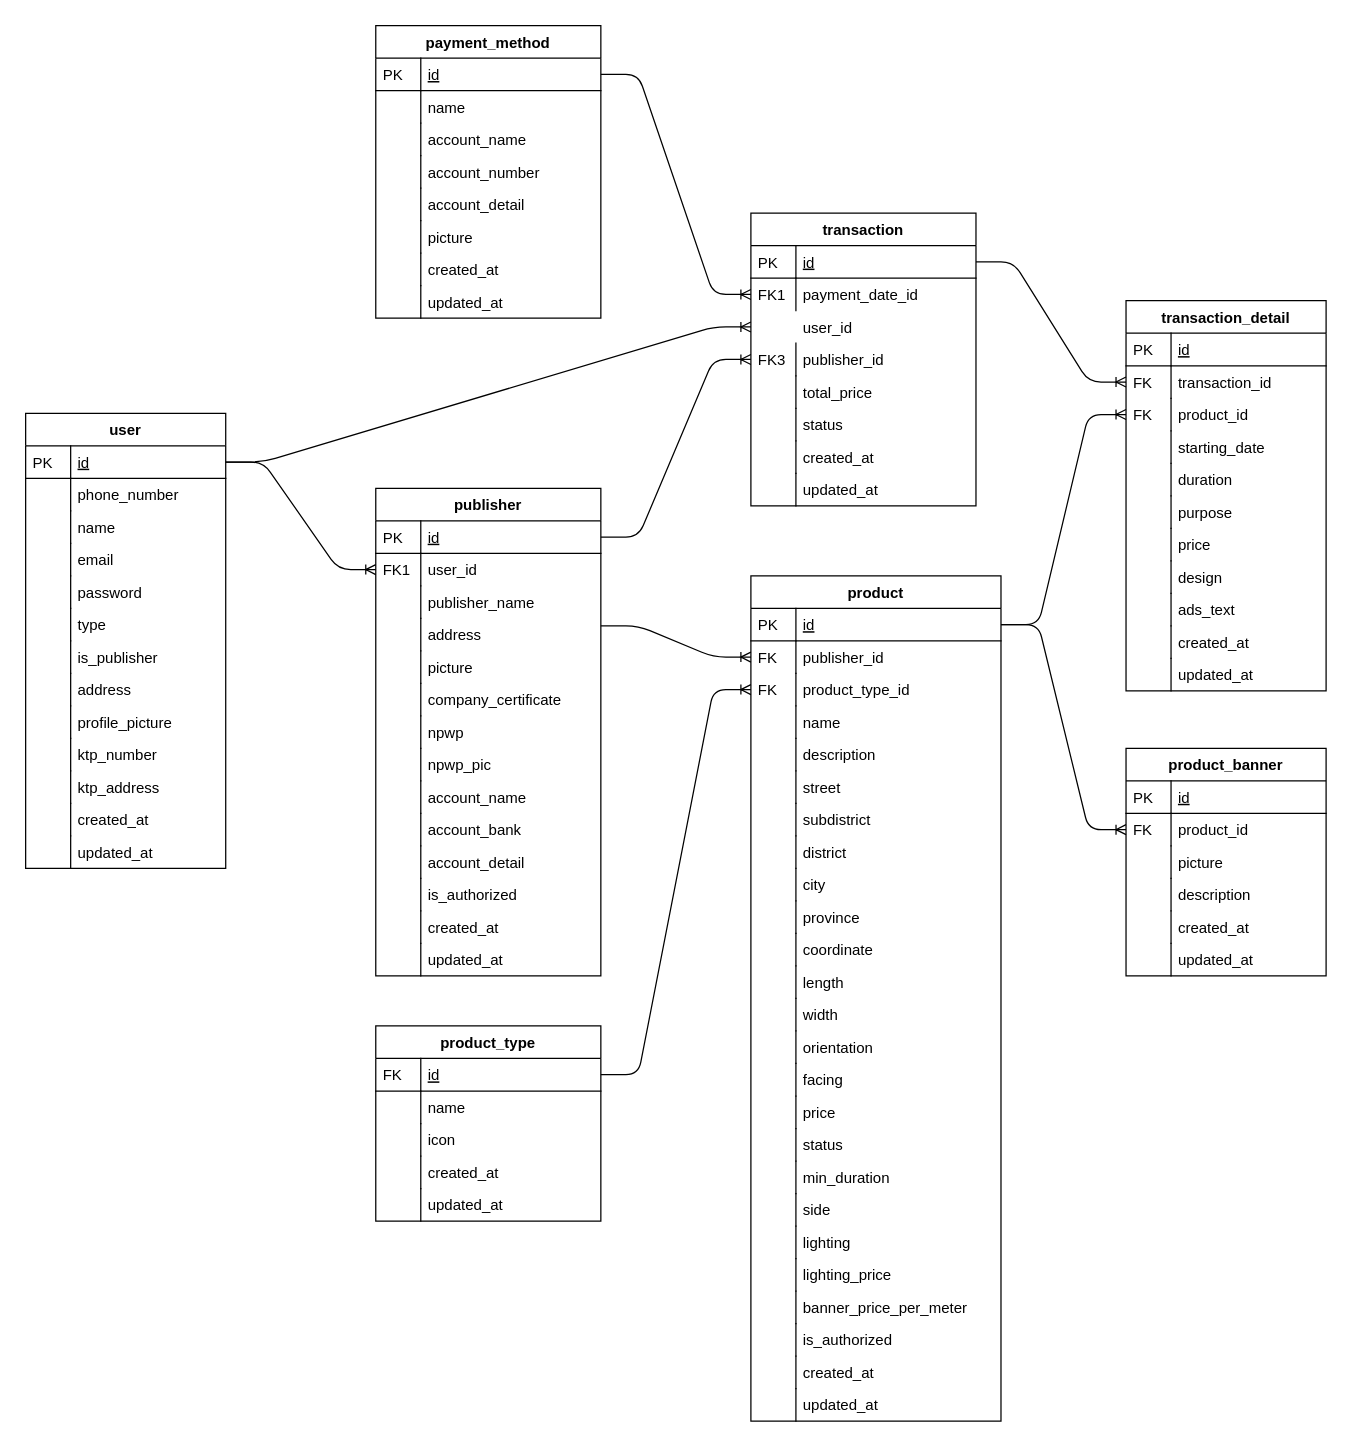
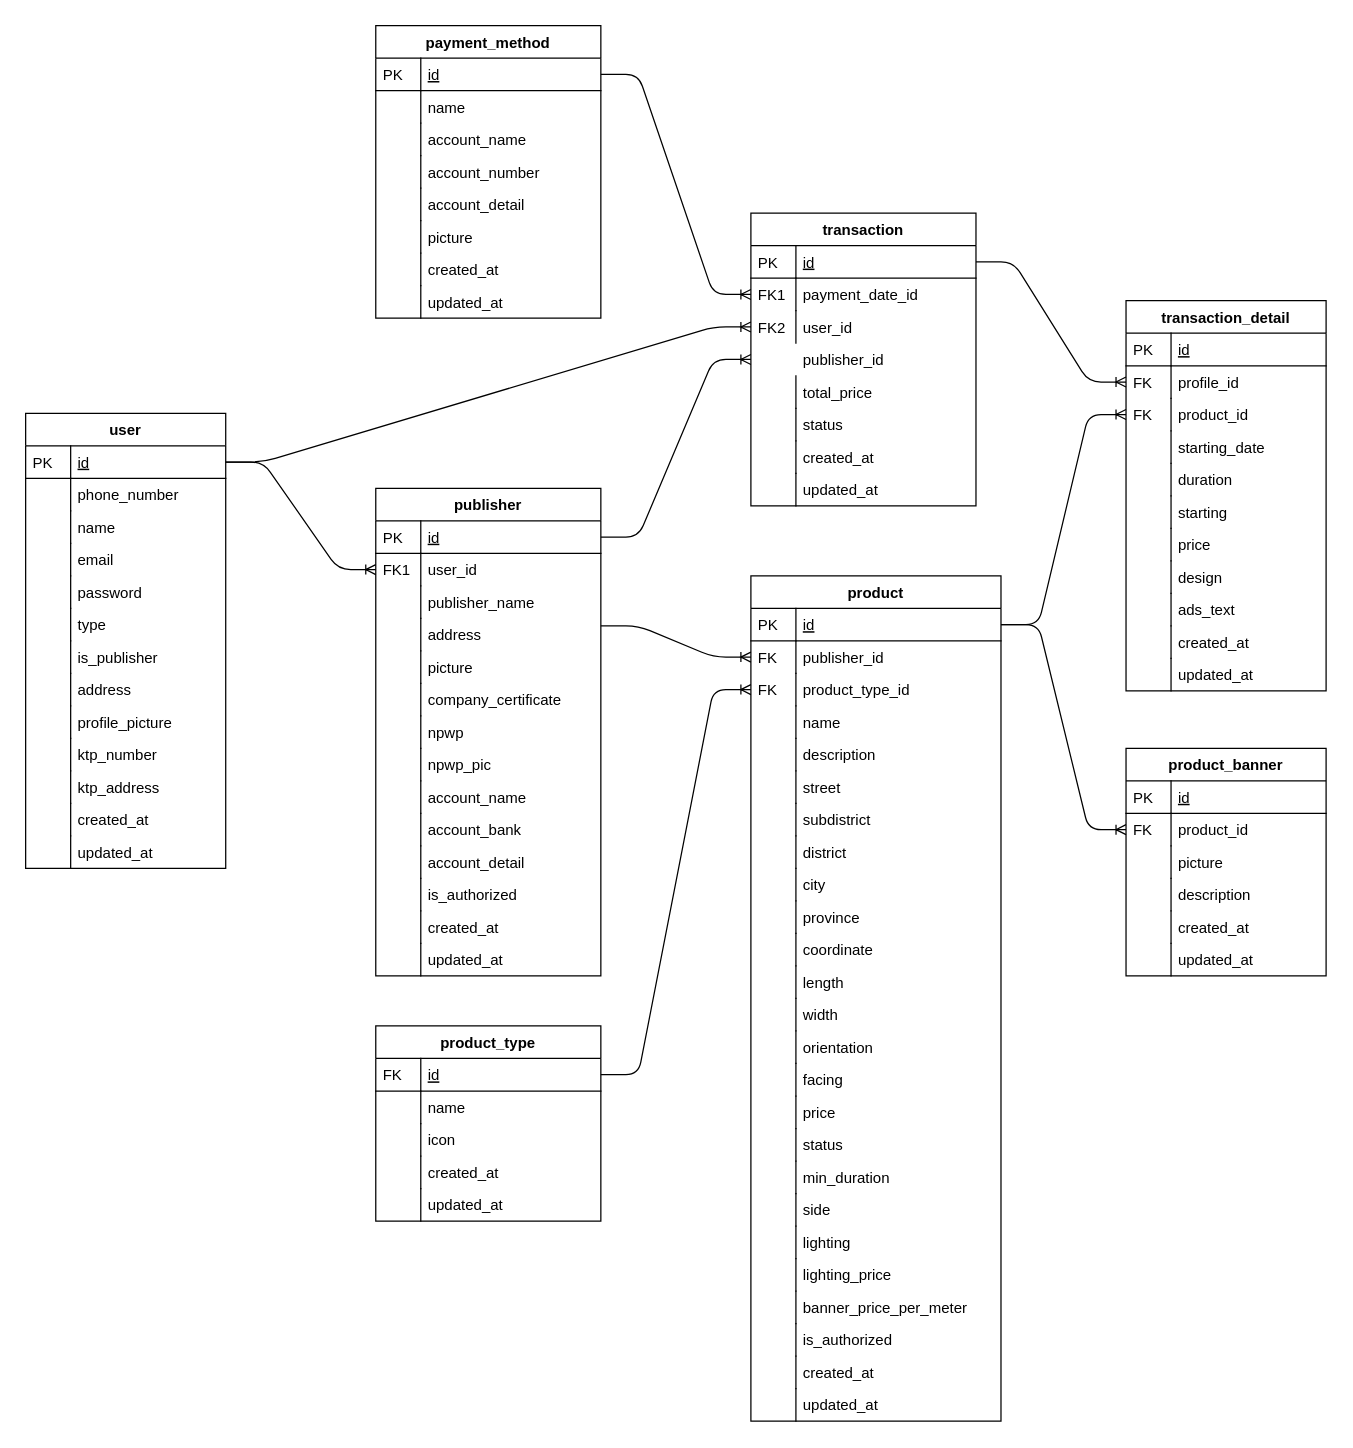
none -> (773, 327)
(773, 359) -> none
(1232, 383) -> (1214, 383)
(1207, 513) -> (1209, 513)
